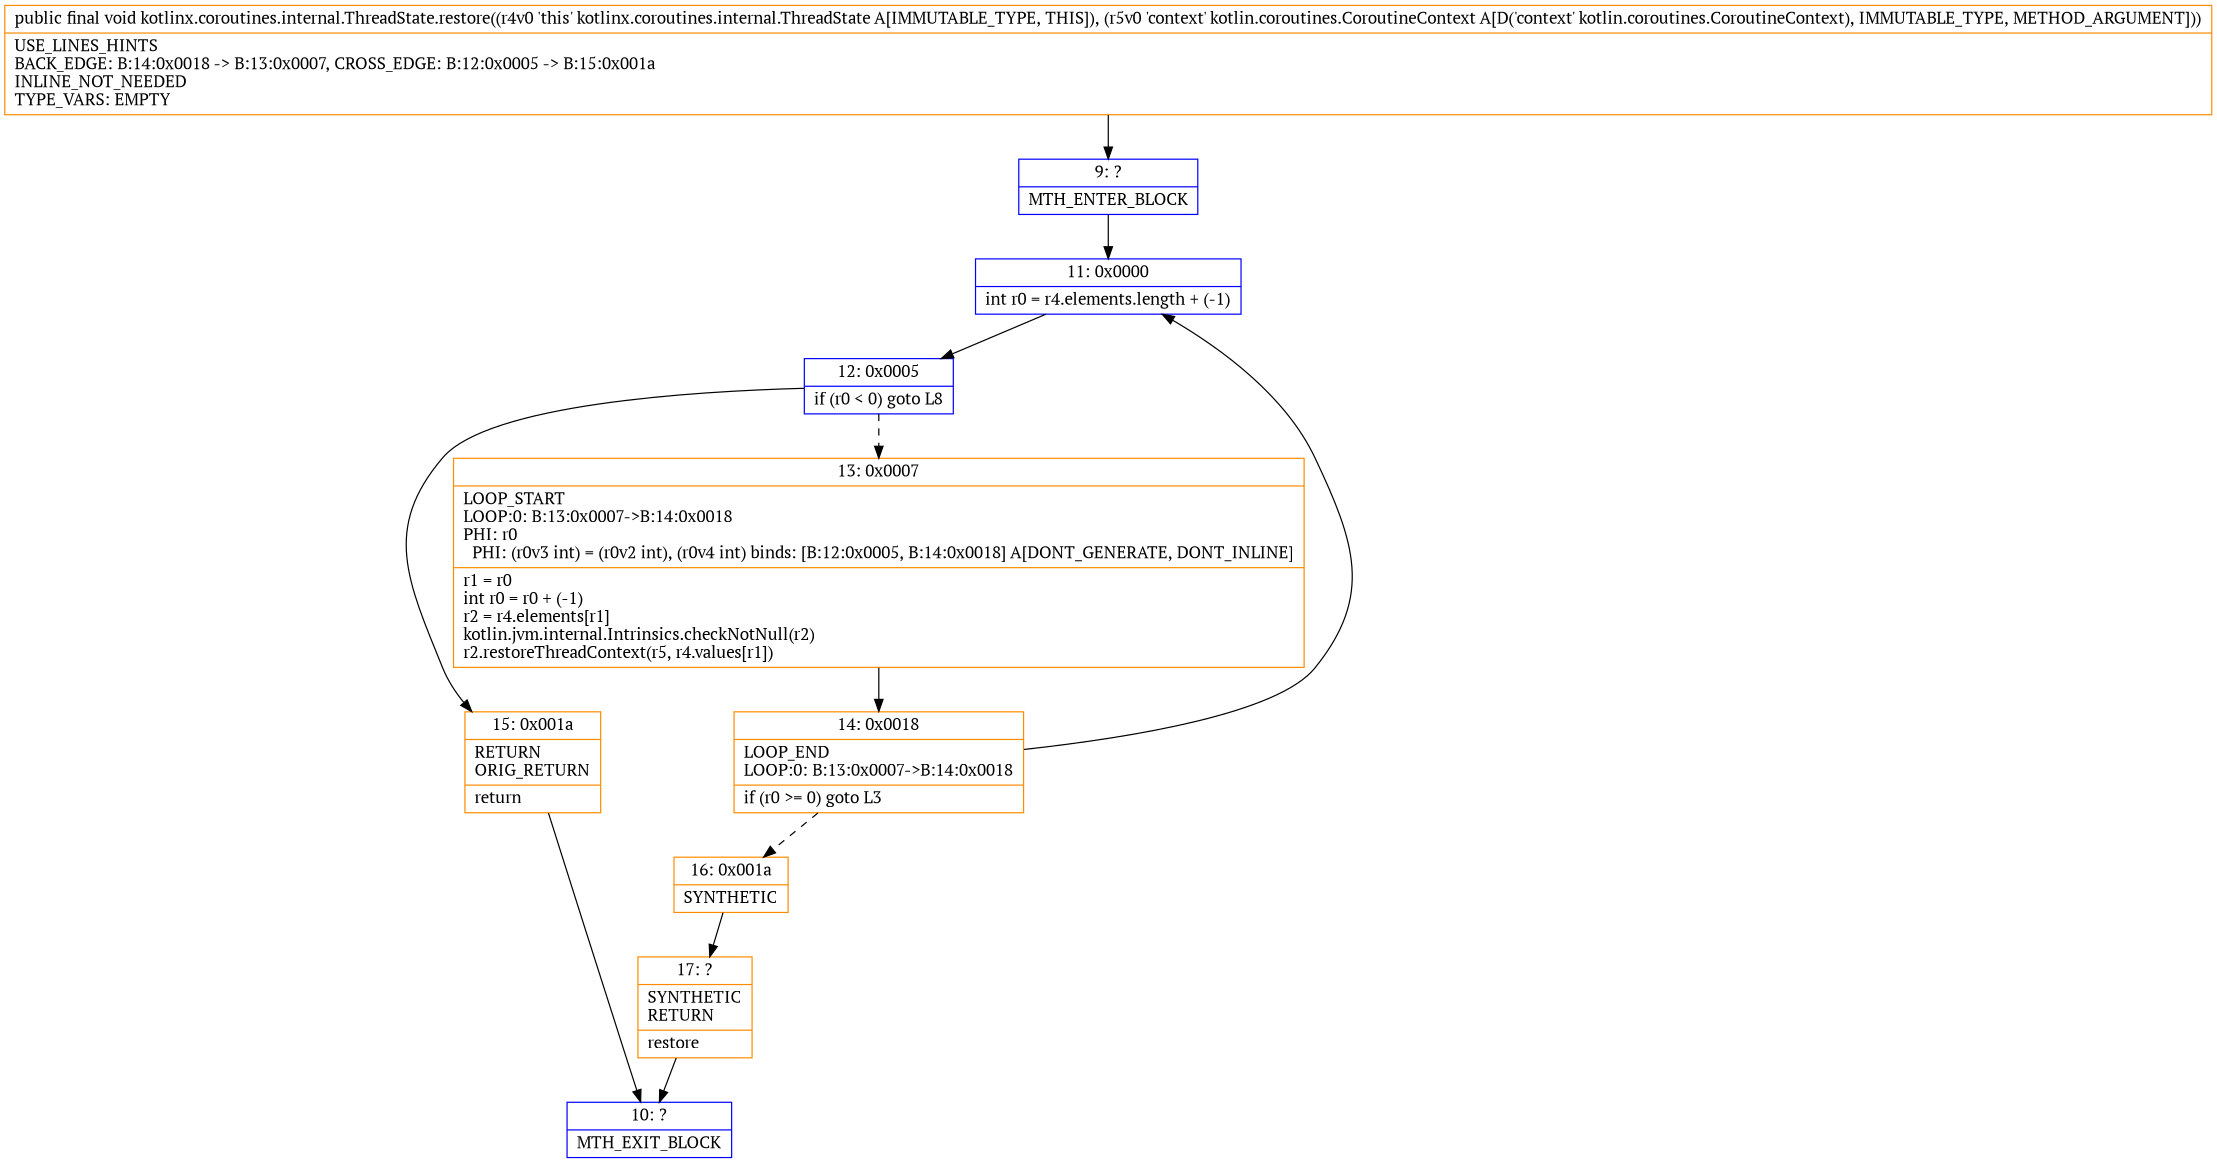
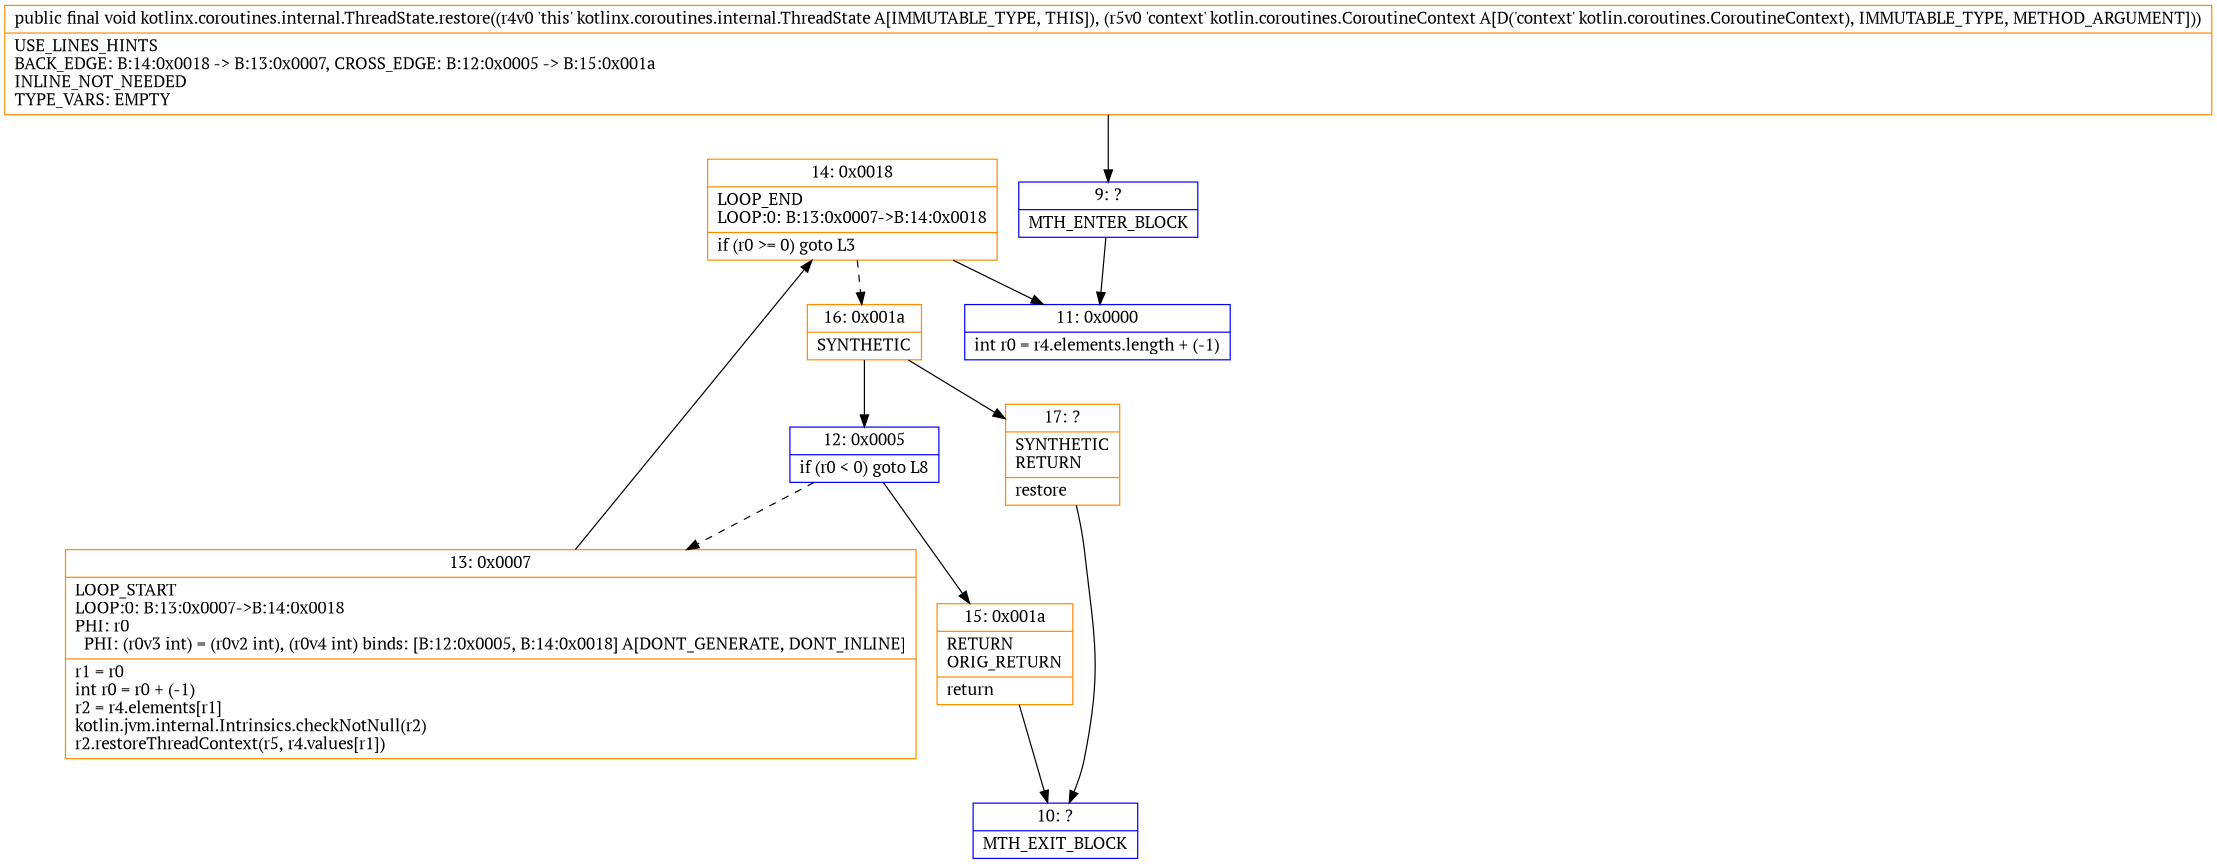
(999, 334) -> (864, 387)
